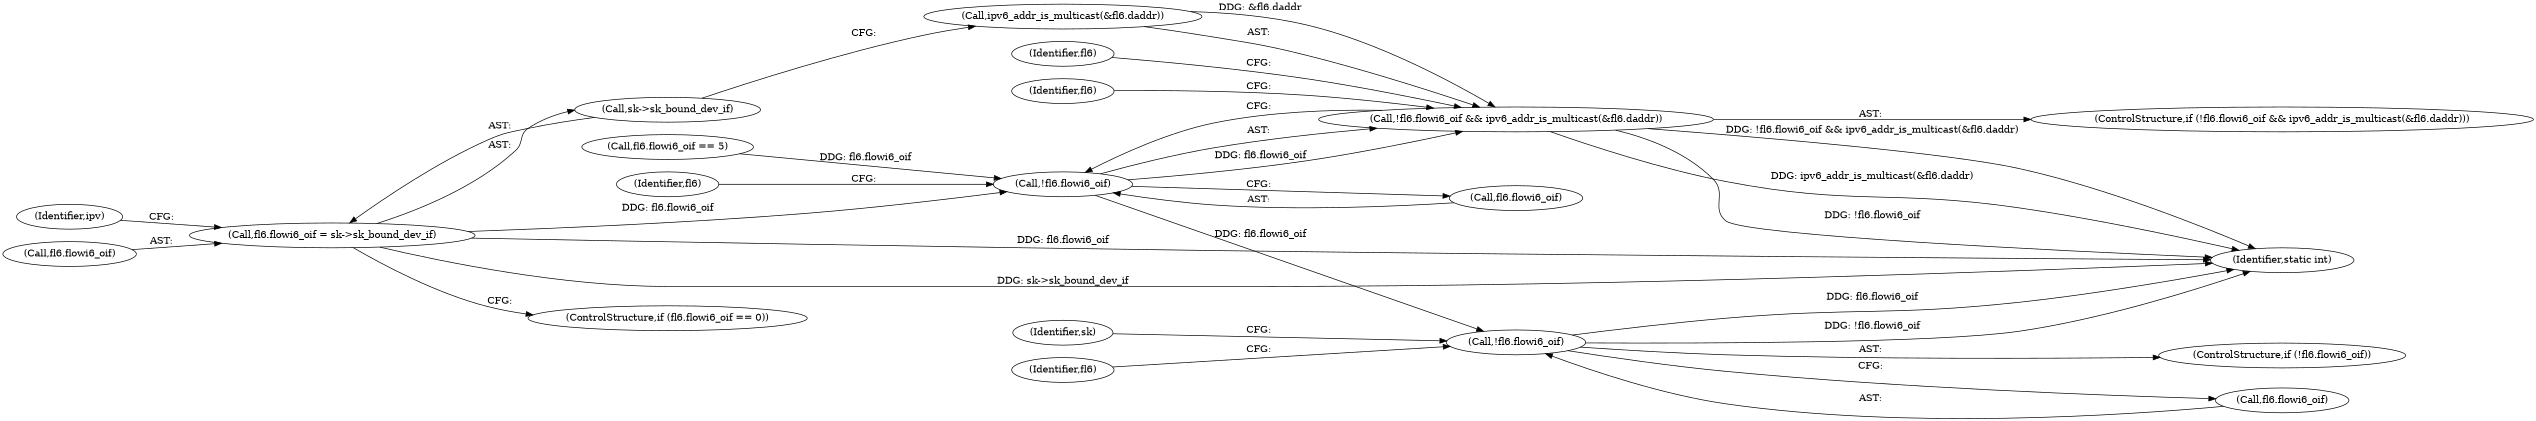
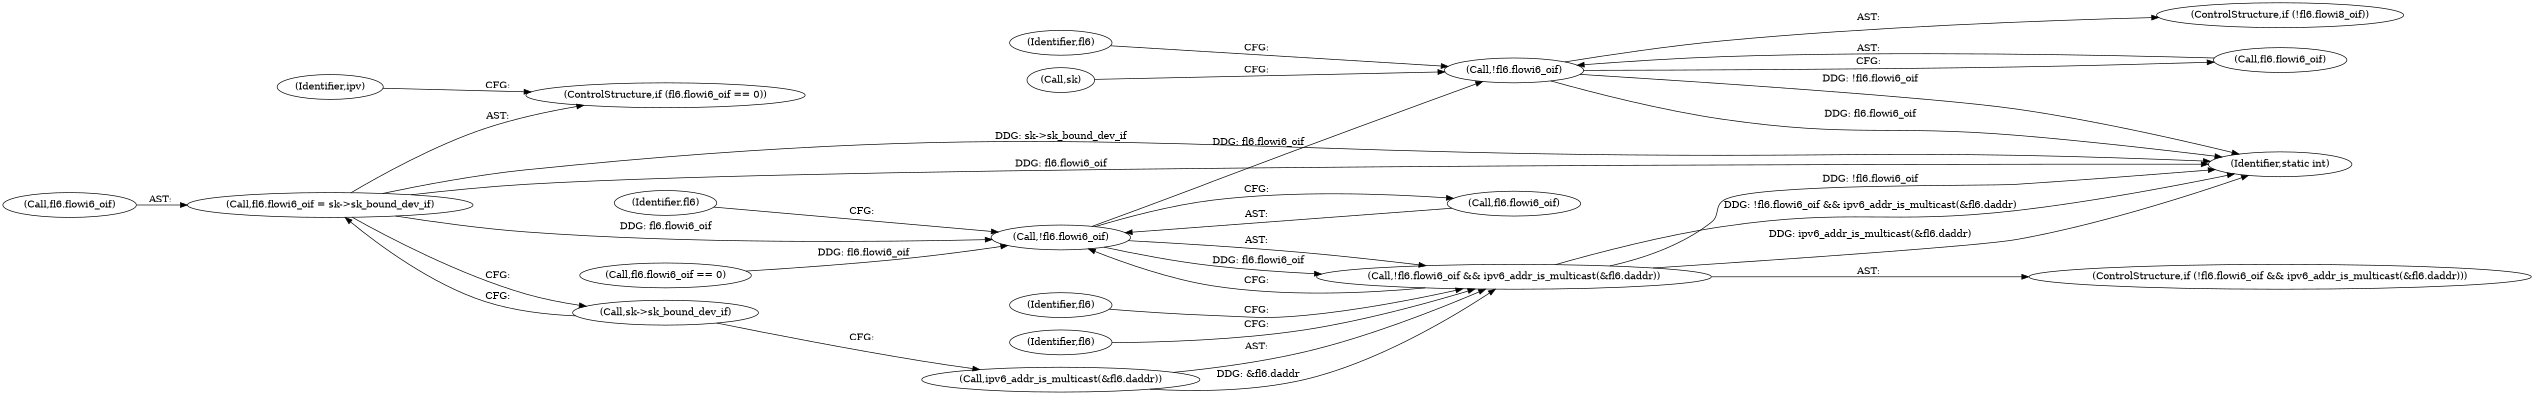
(502, 126) -> (499, 296)
(502, 145) -> (499, 276)
(668, 147) -> (666, 275)
(167, 224) -> (453, 90)
(502, 301) -> (499, 116)
(1063, 333) -> (1061, 80)
(2282, 355) -> (2280, 15)
